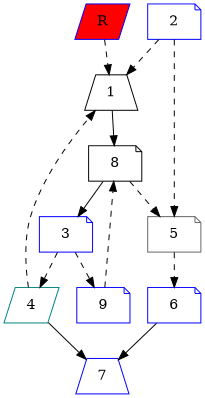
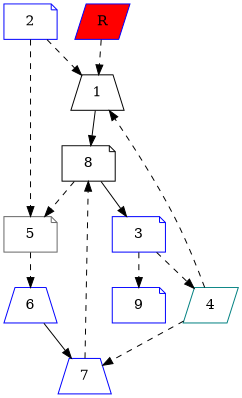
(109, 239) -> (87, 275)
(174, 305) -> (31, 305)
(64, 337) -> (148, 341)
